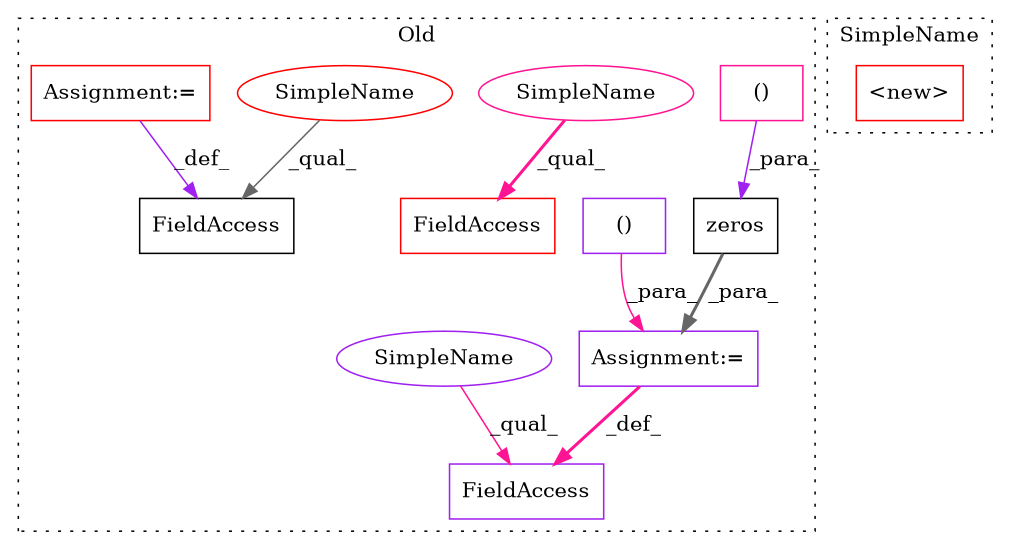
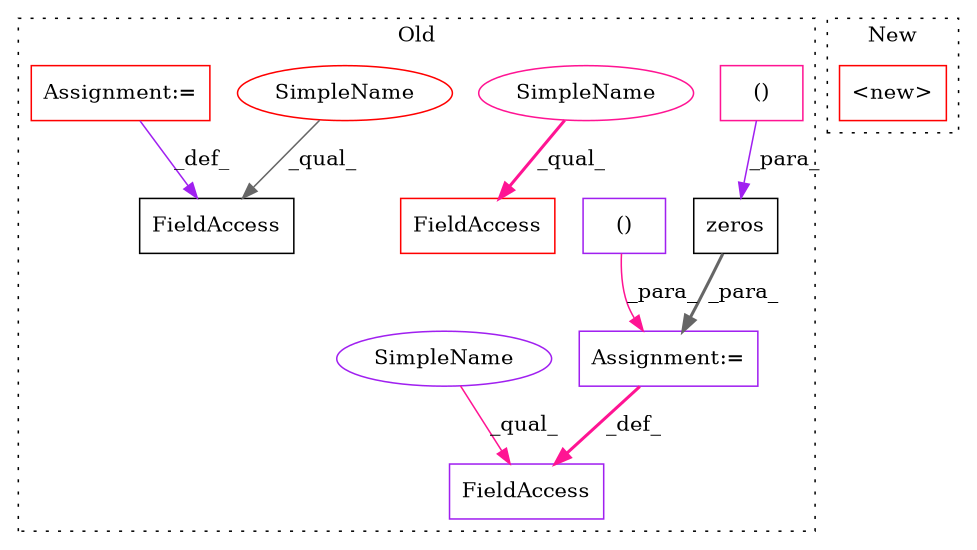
(910, 36) -> (893, 36)
